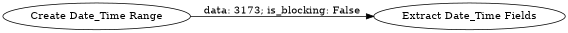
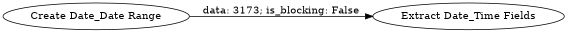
(97, 16) -> (96, 16)
